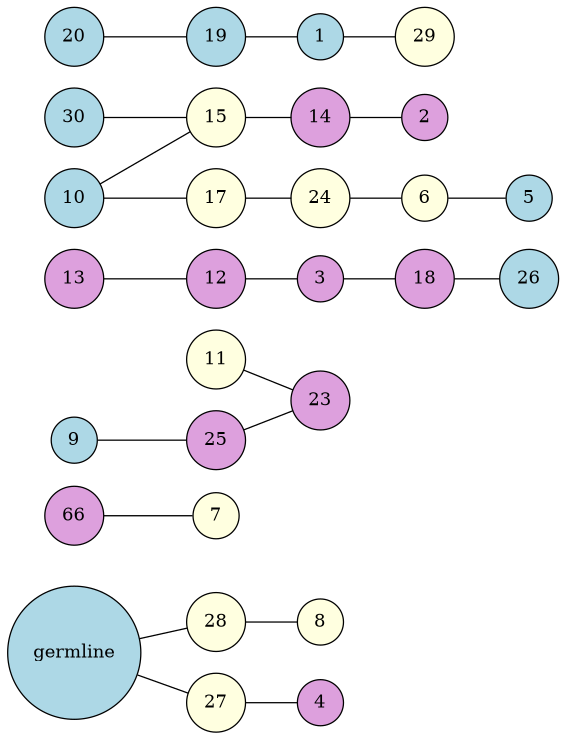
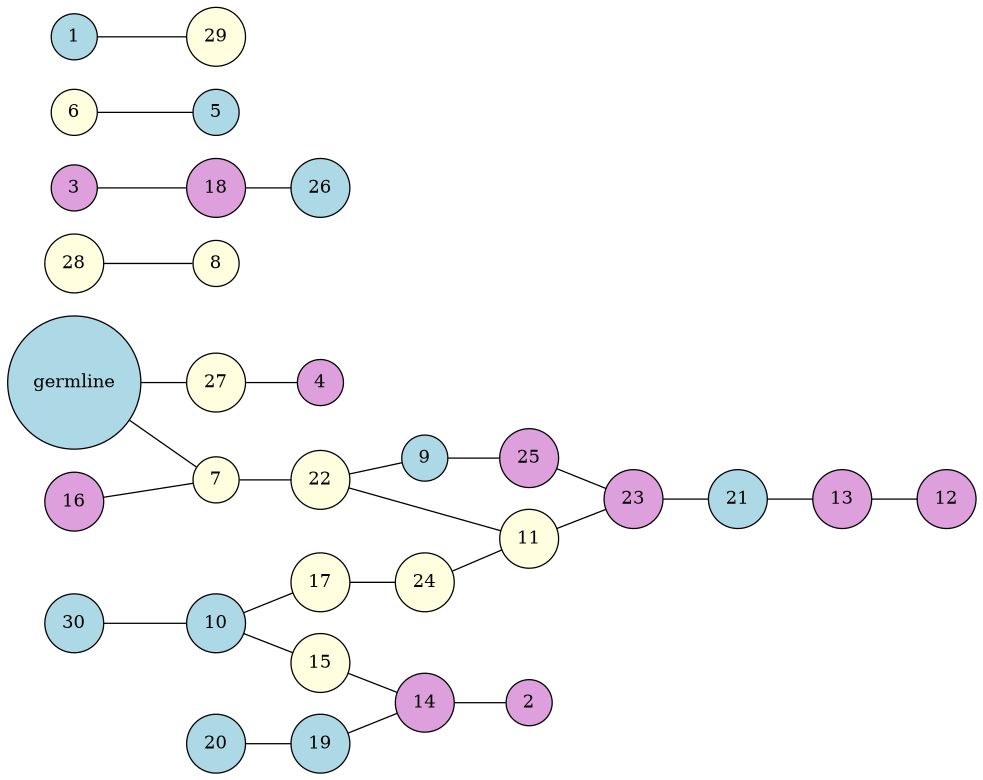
(271, 37) -> (373, 723)
(145, 117) -> (145, 623)
(376, 198) -> (477, 560)
(271, 279) -> none
none -> (320, 480)
none -> (738, 499)
(74, 516) -> (74, 502)
(163, 633) -> (163, 444)
